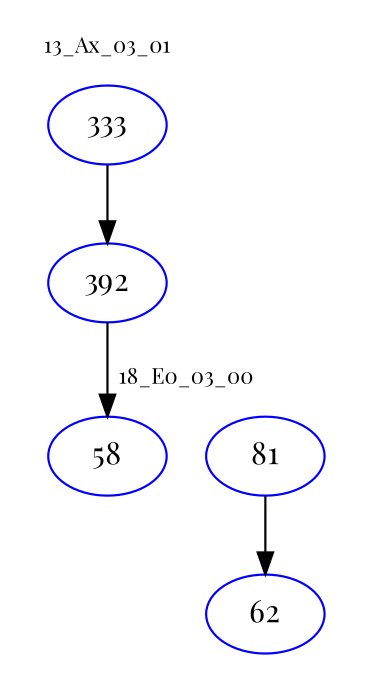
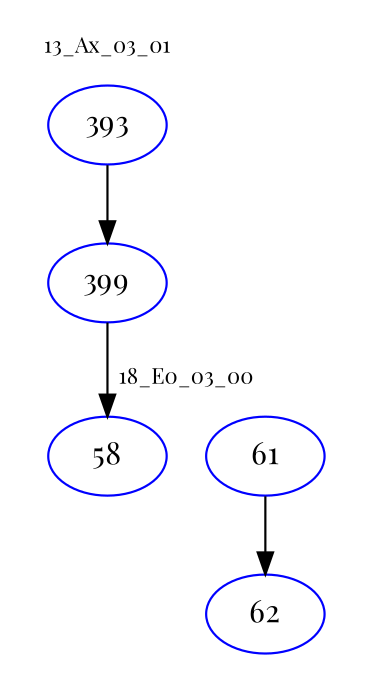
(107, 125) -> (107, 125)
(107, 283) -> (107, 283)
(265, 456) -> (265, 456)
